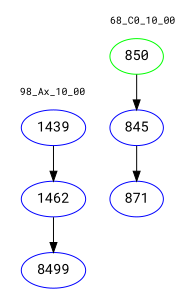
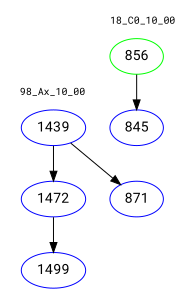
(143, 21) -> (143, 21)
(137, 56) -> (137, 56)
(137, 159) -> (87, 157)
(53, 199) -> (53, 199)
(53, 270) -> (53, 270)
